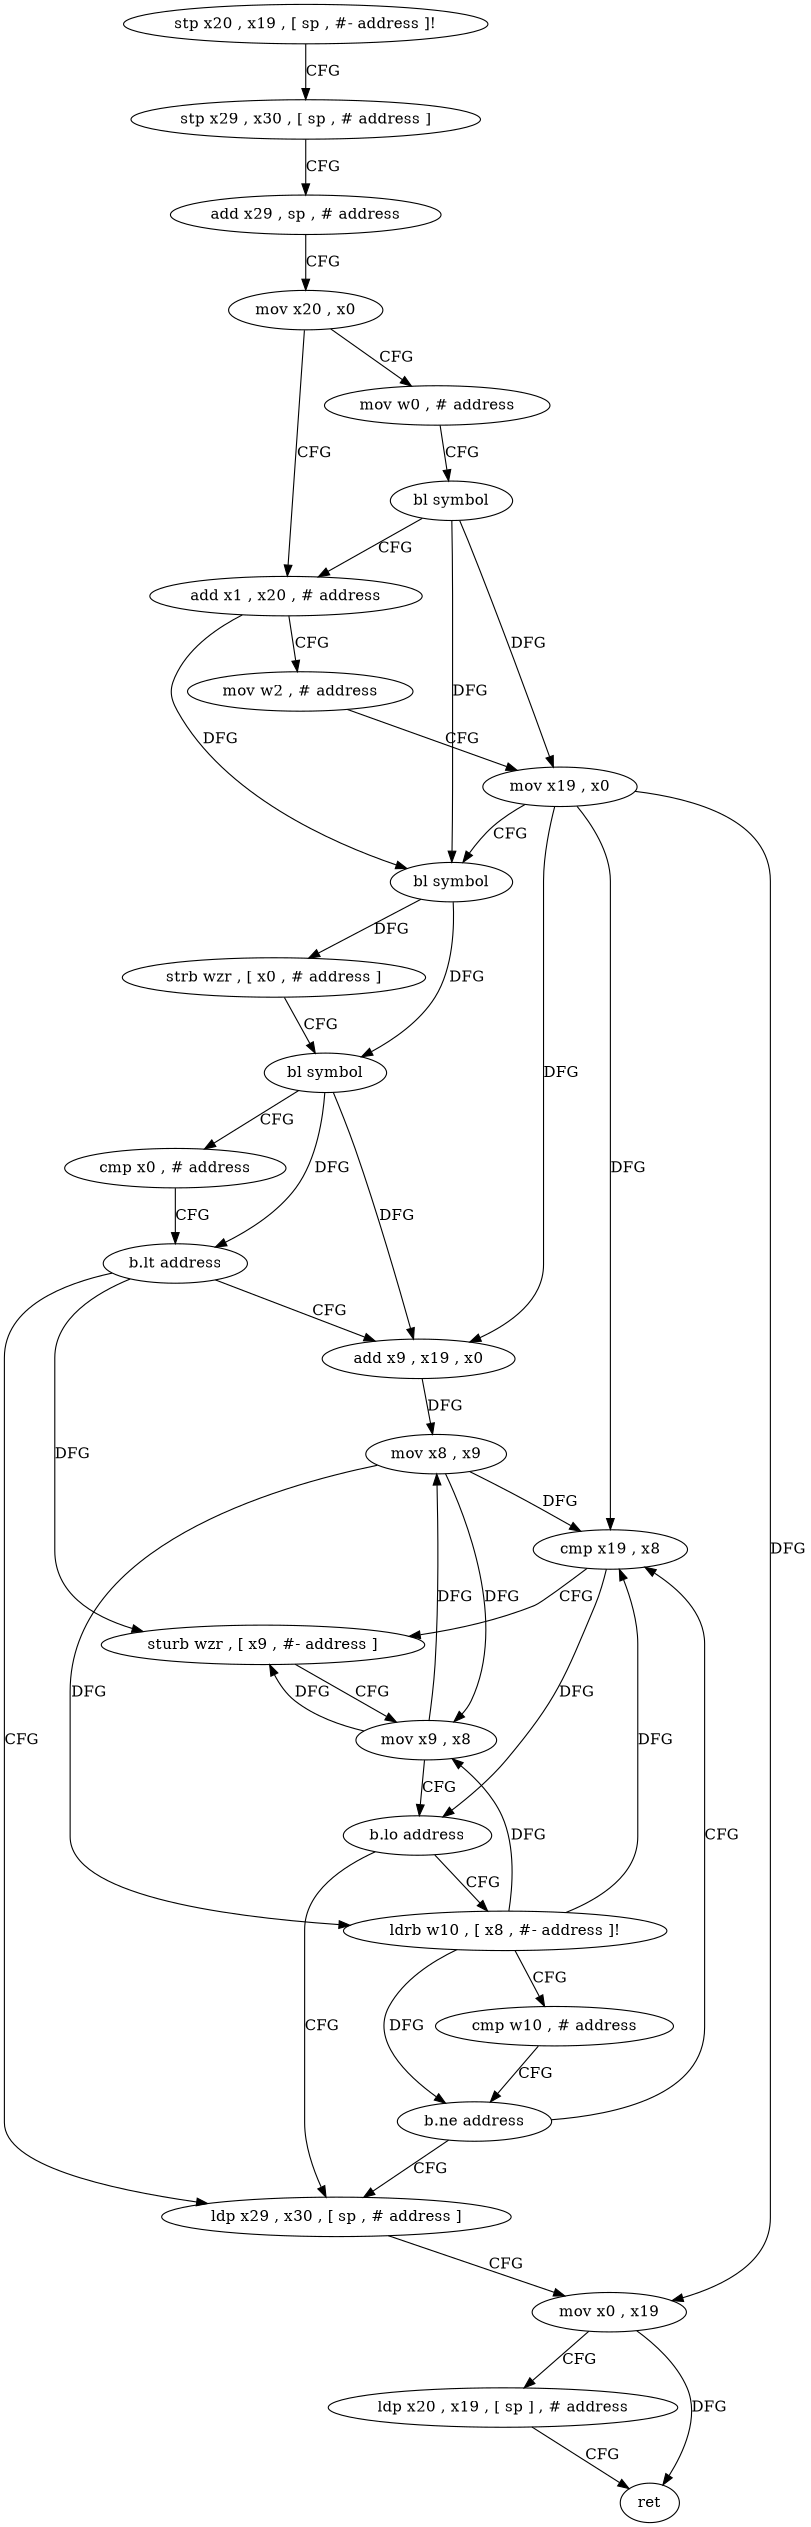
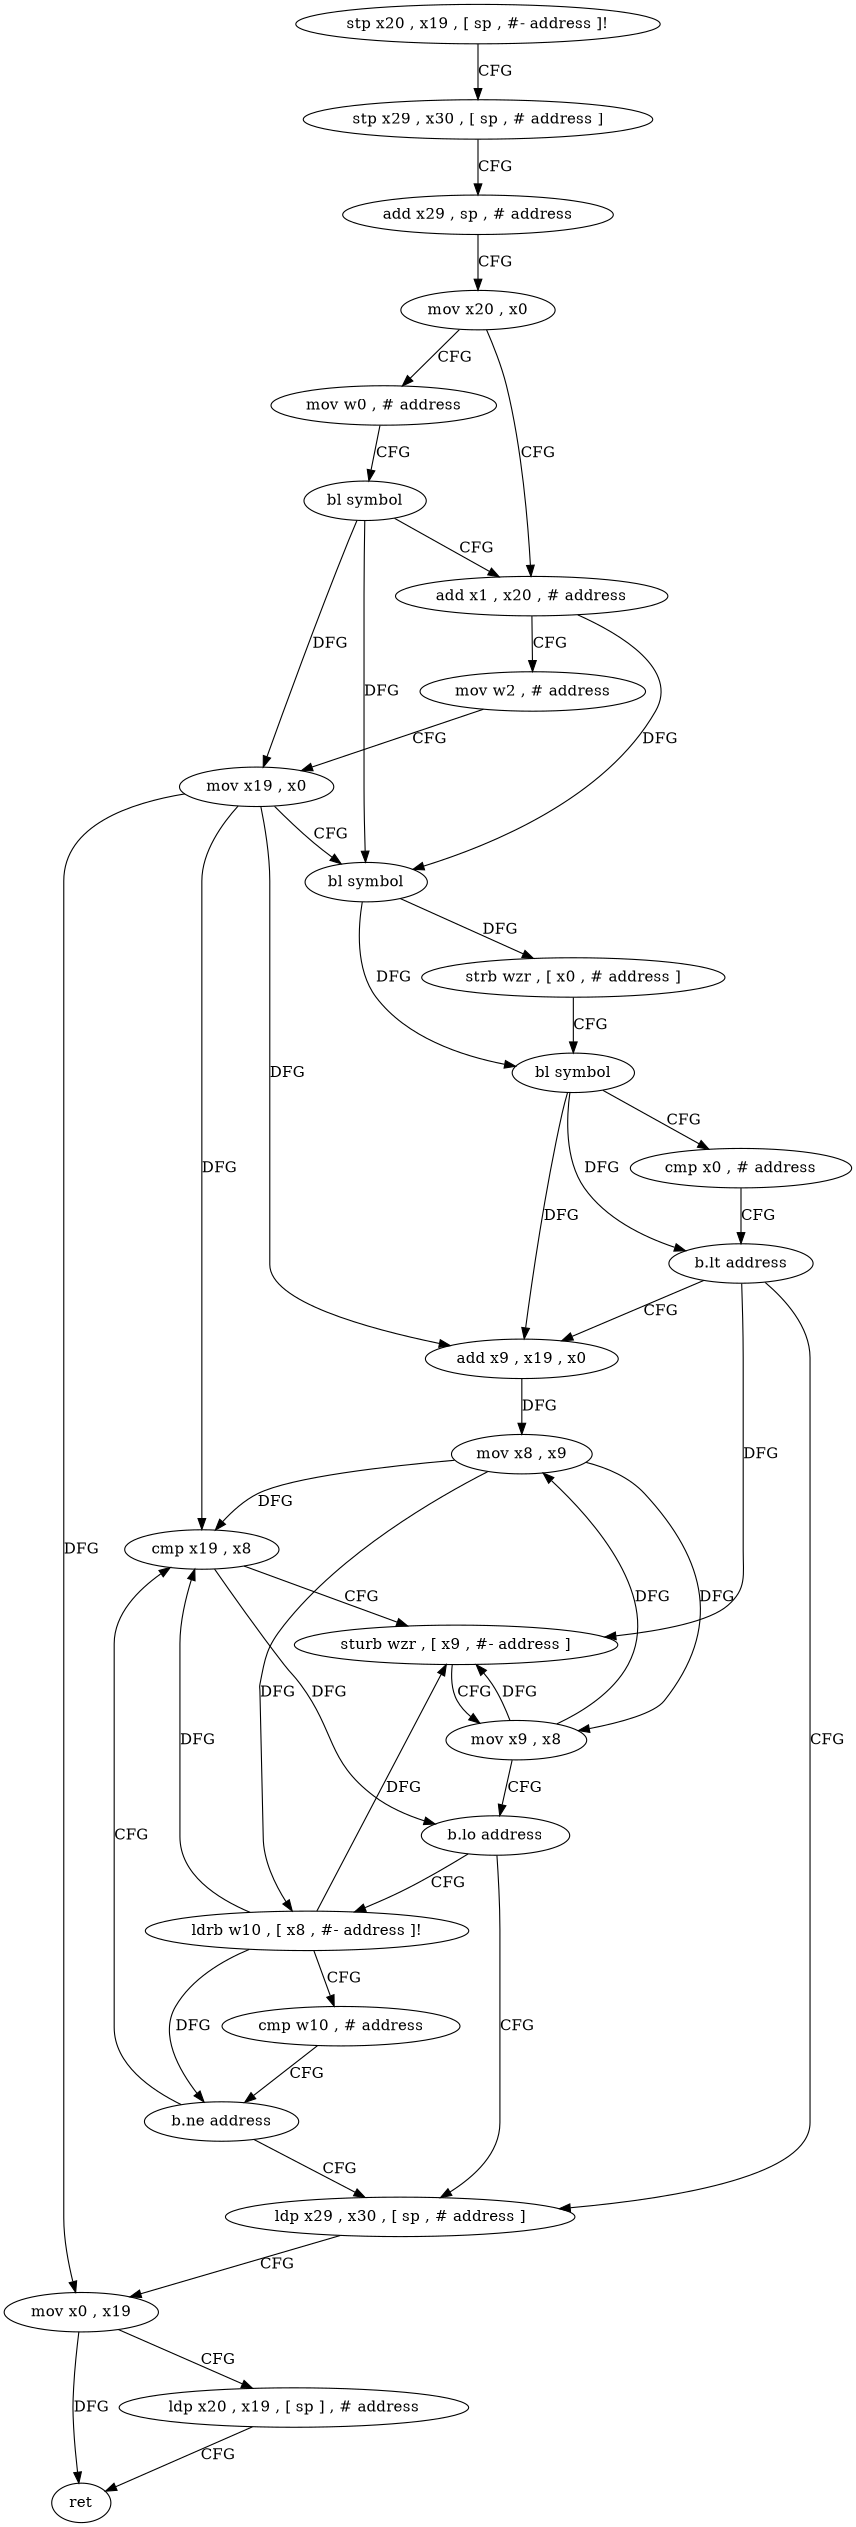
(507, 1831) -> (382, 1787)
